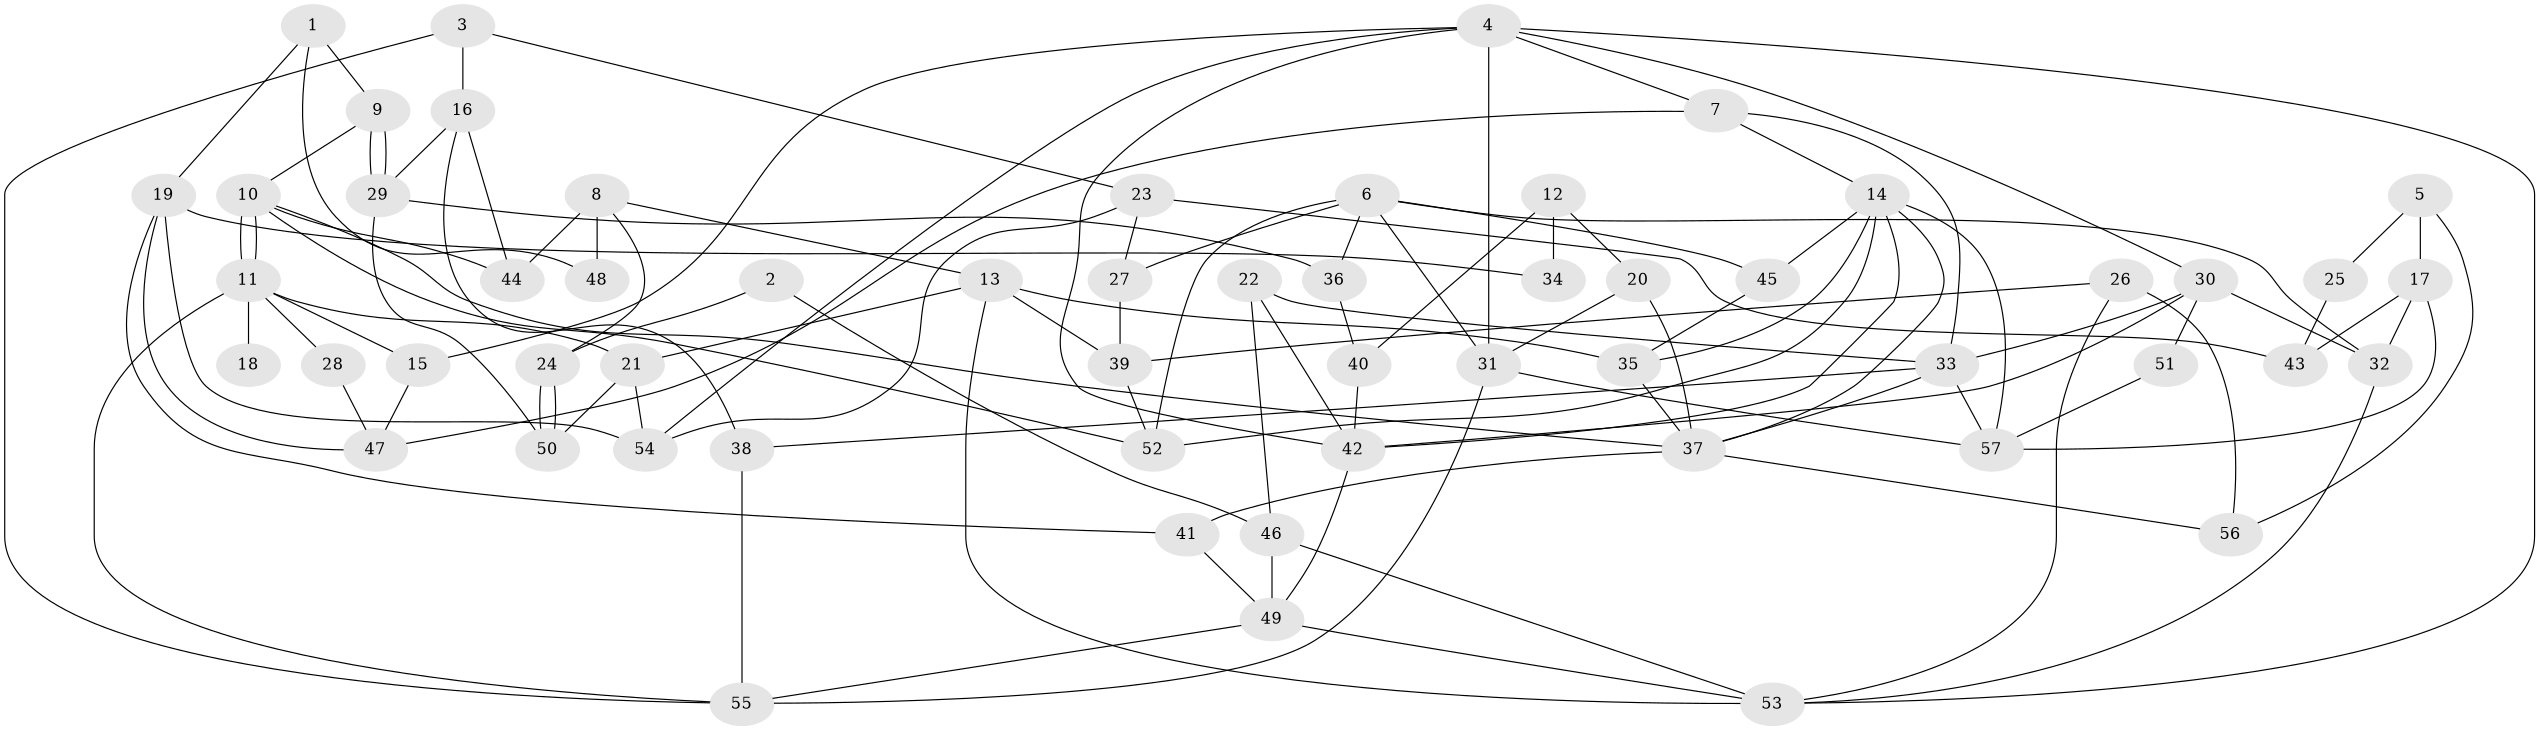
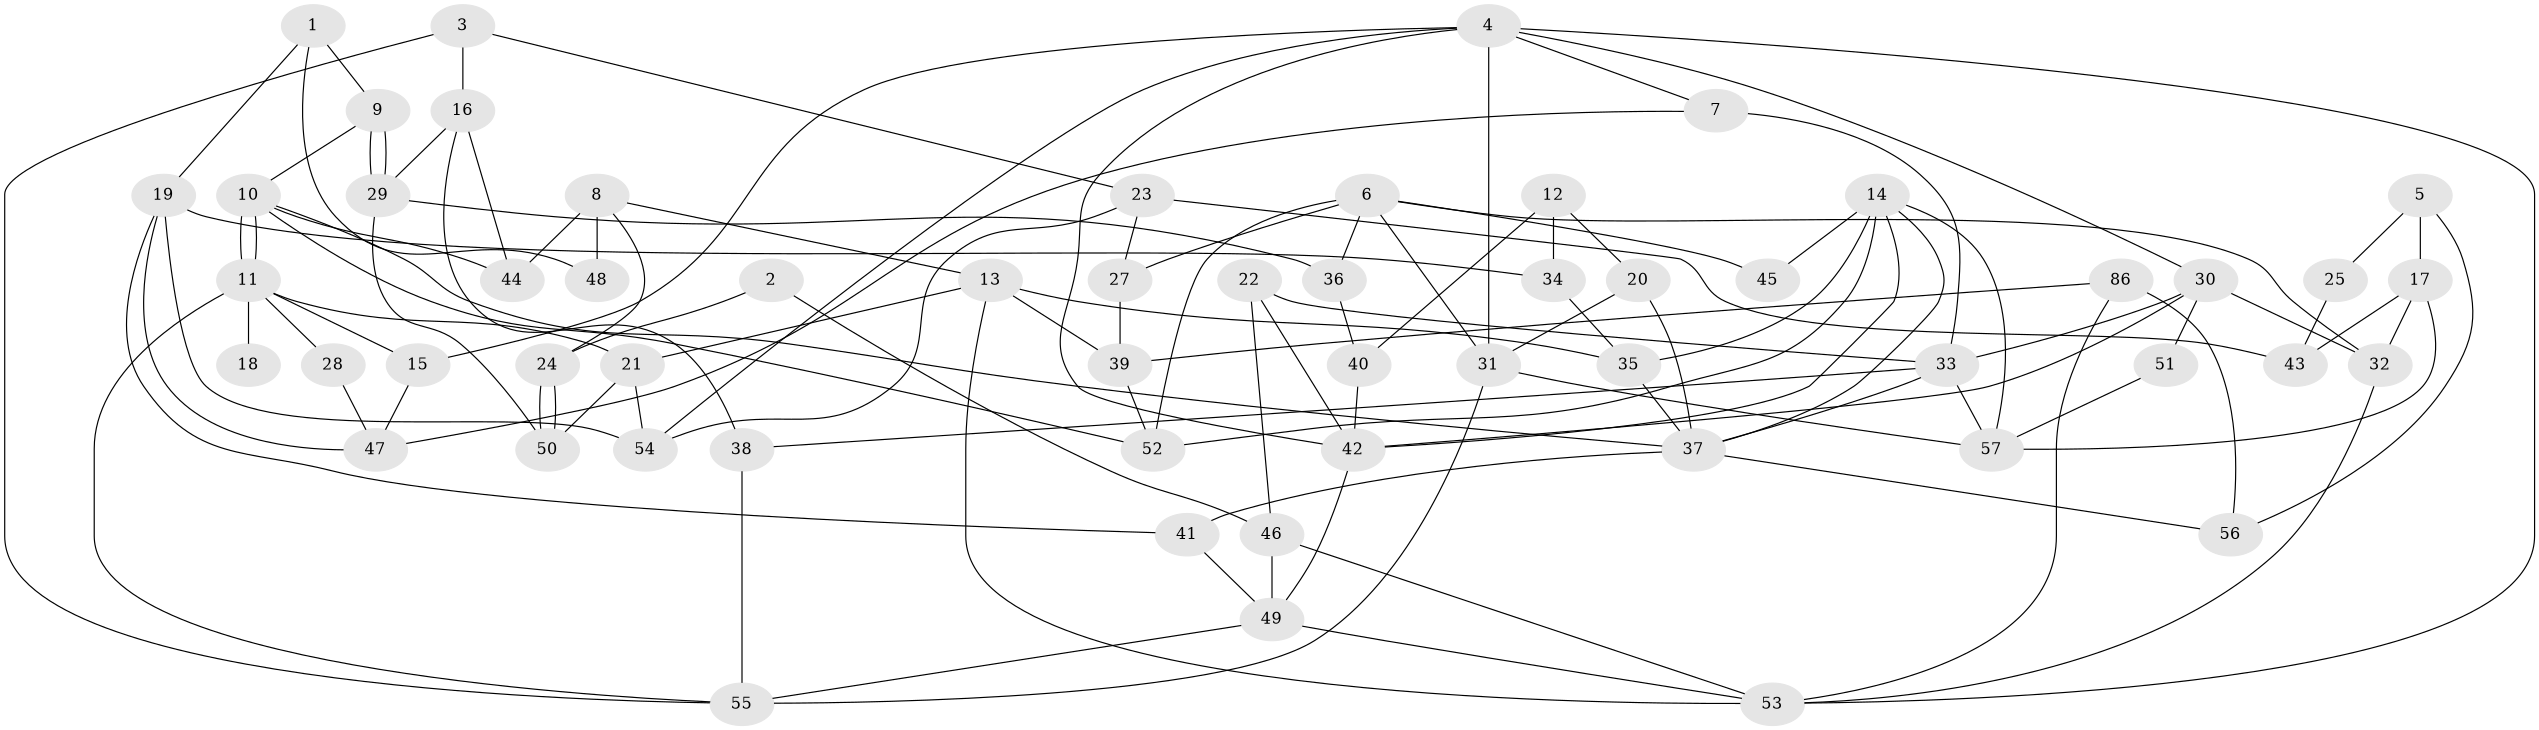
(1797, 153) -> none
(2121, 280) -> (2121, 280)
(1698, 323) -> (1591, 323)
